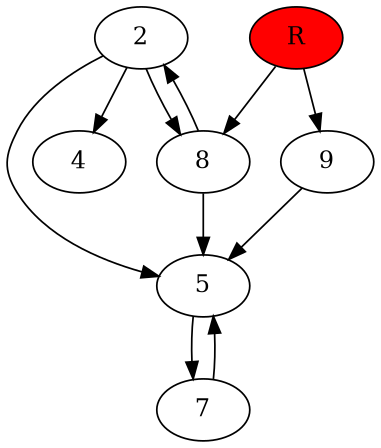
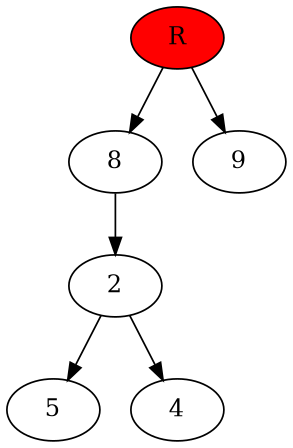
(158, 95) -> none
(203, 215) -> none
(272, 218) -> none
(203, 410) -> none
